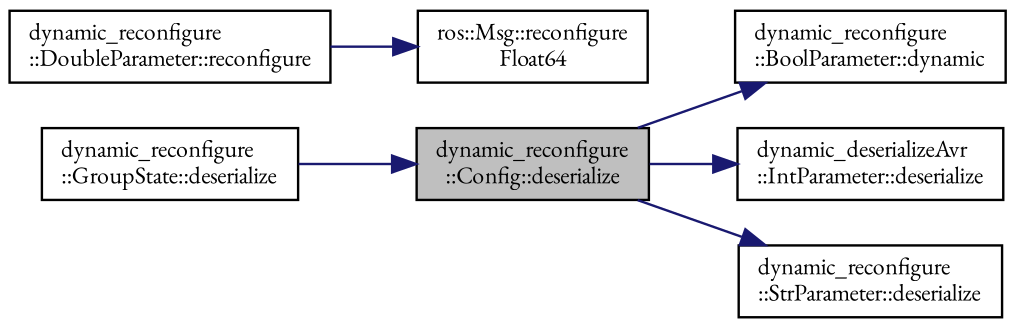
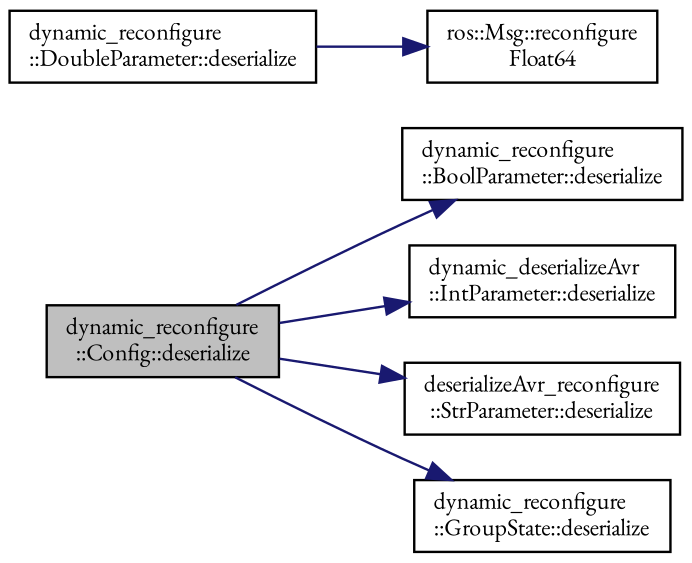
(170, 47) -> (163, 47)
(870, 47) -> (542, 164)
(345, 164) -> (331, 425)
(870, 281) -> (542, 399)
